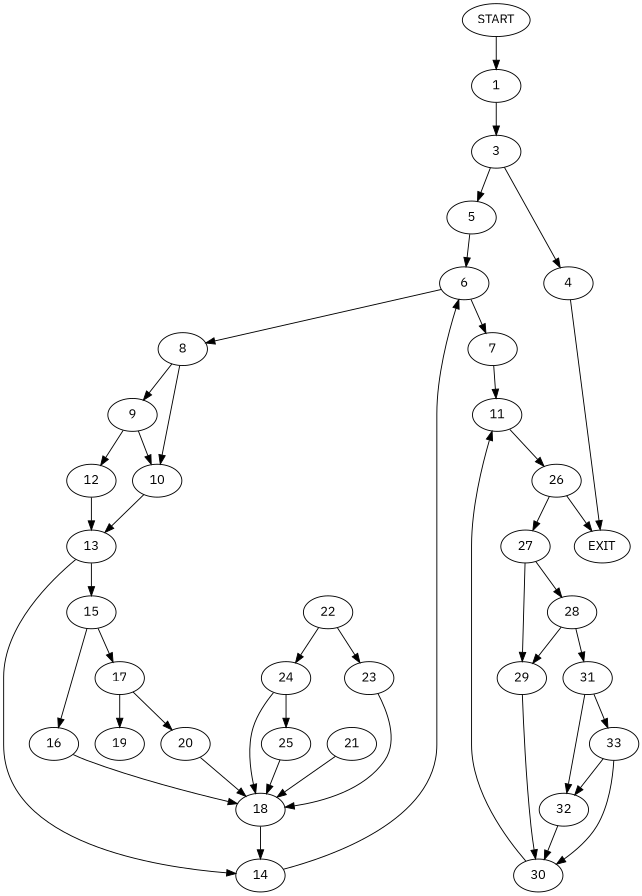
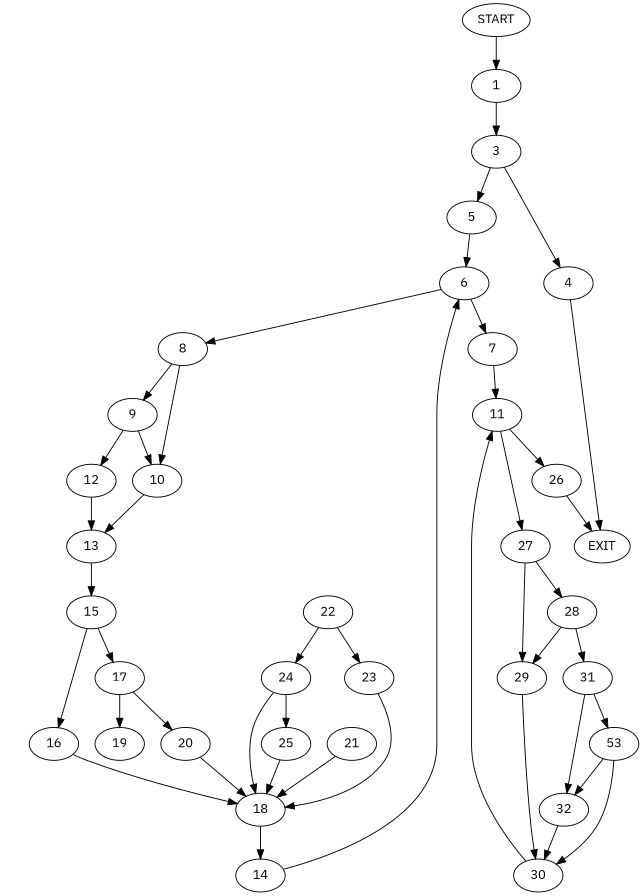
(543, 509) -> (510, 476)
(614, 744) -> (614, 744)
(11, 779) -> none
